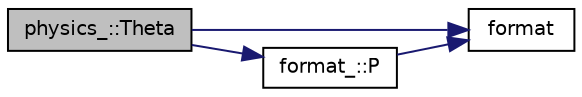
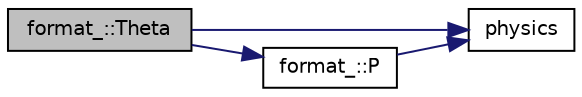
(100, 30) -> (100, 30)
(522, 30) -> (522, 30)
